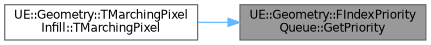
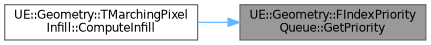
(101, 22) -> (101, 22)
